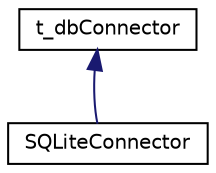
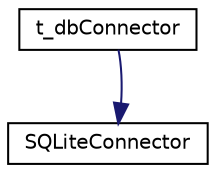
(94, 97) -> (121, 76)
